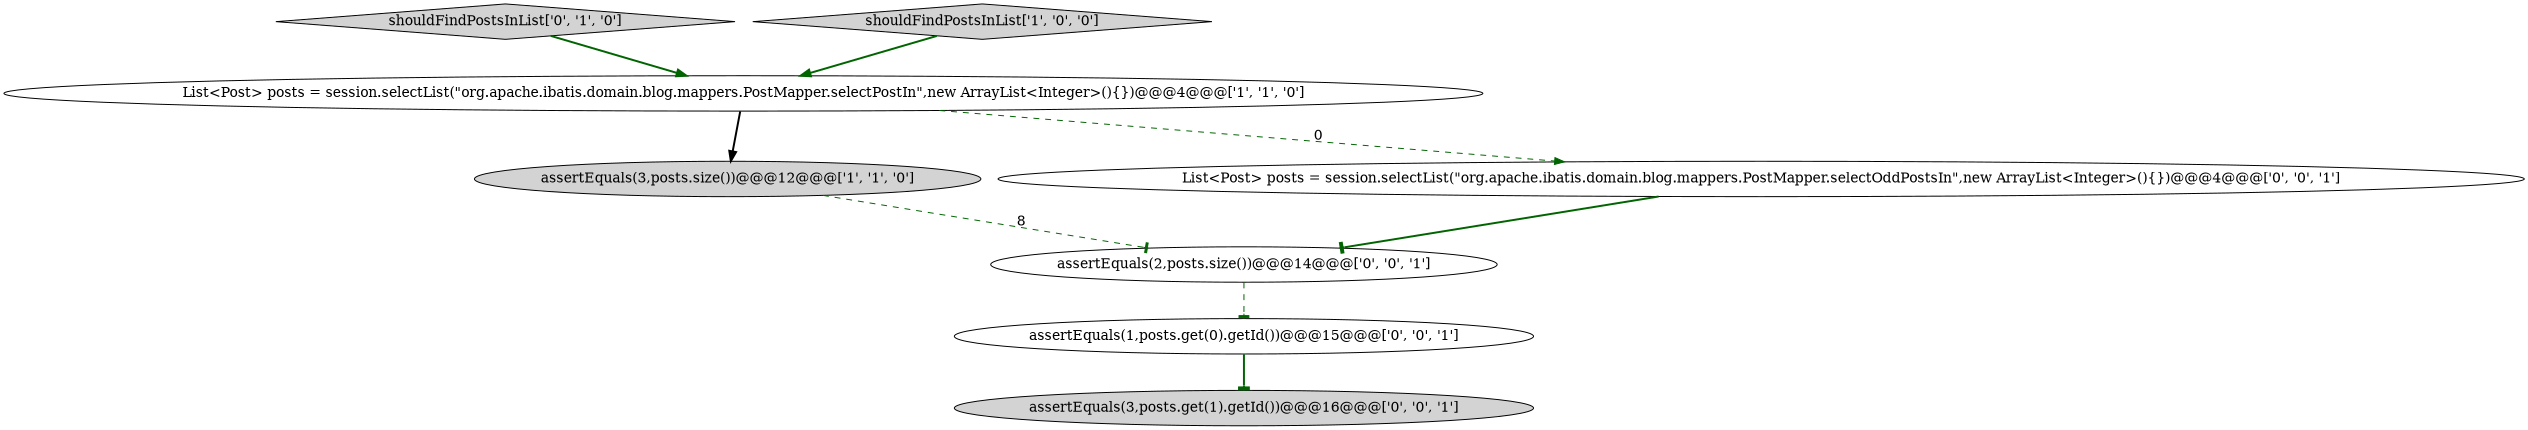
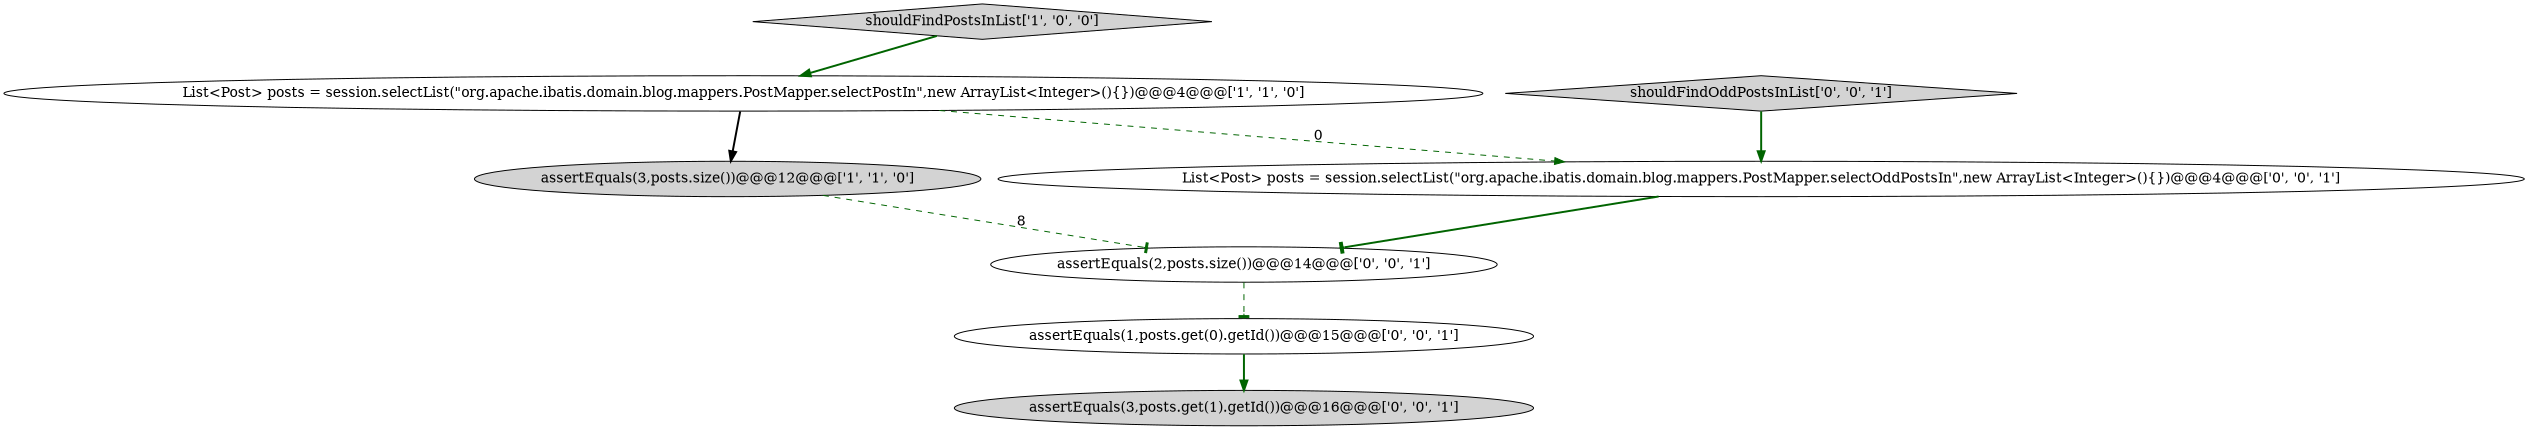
(505, 22) -> none
none -> (1761, 93)
(1244, 370) -> (1244, 370)
